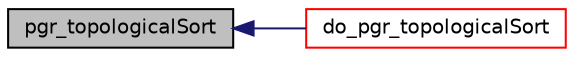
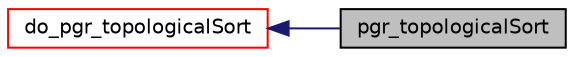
(280, 28) -> (315, 28)
